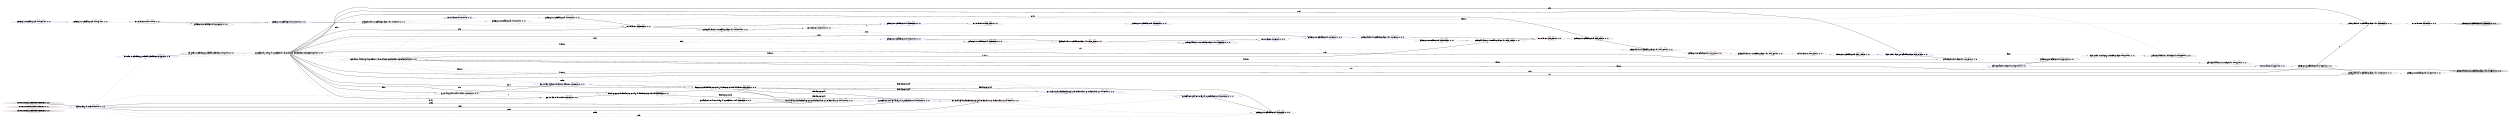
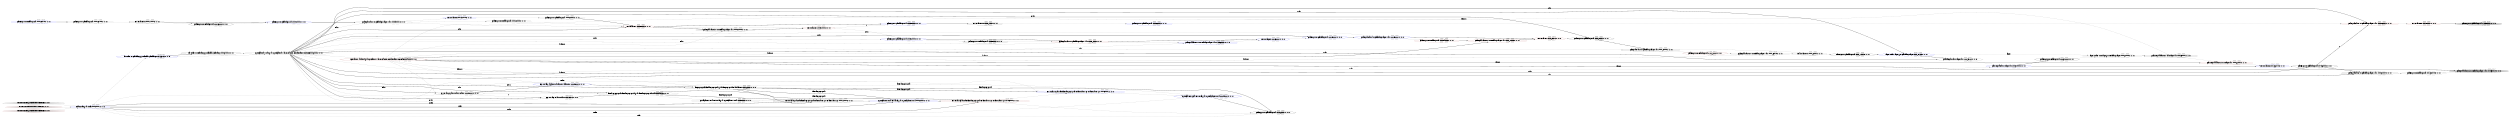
(62, 105) -> (62, 105)
